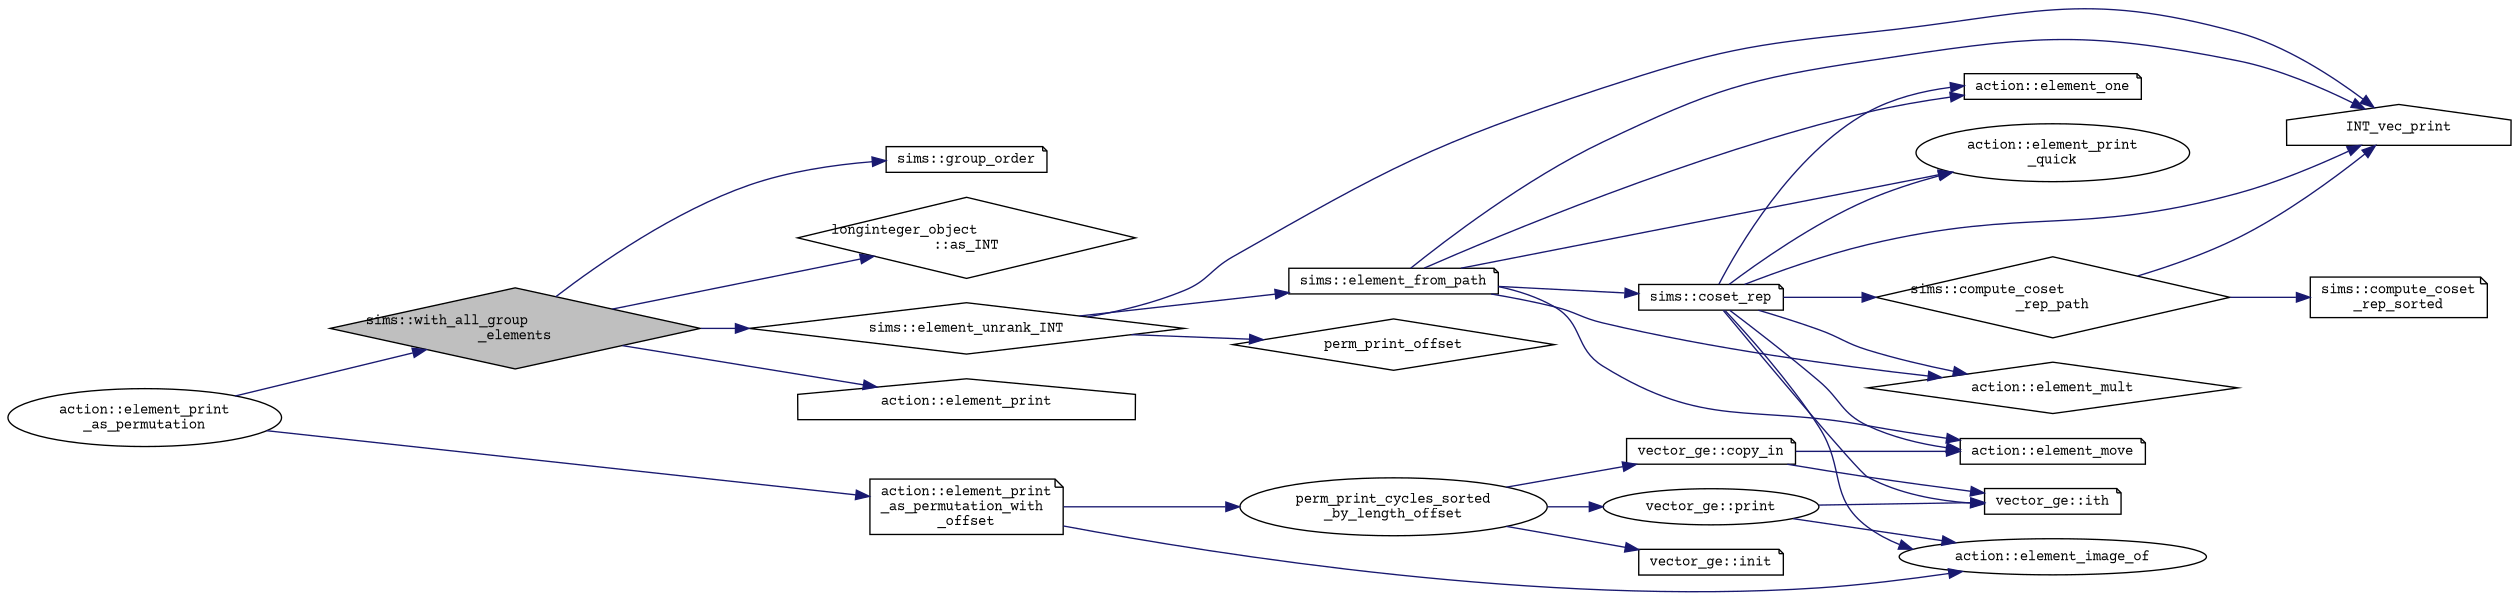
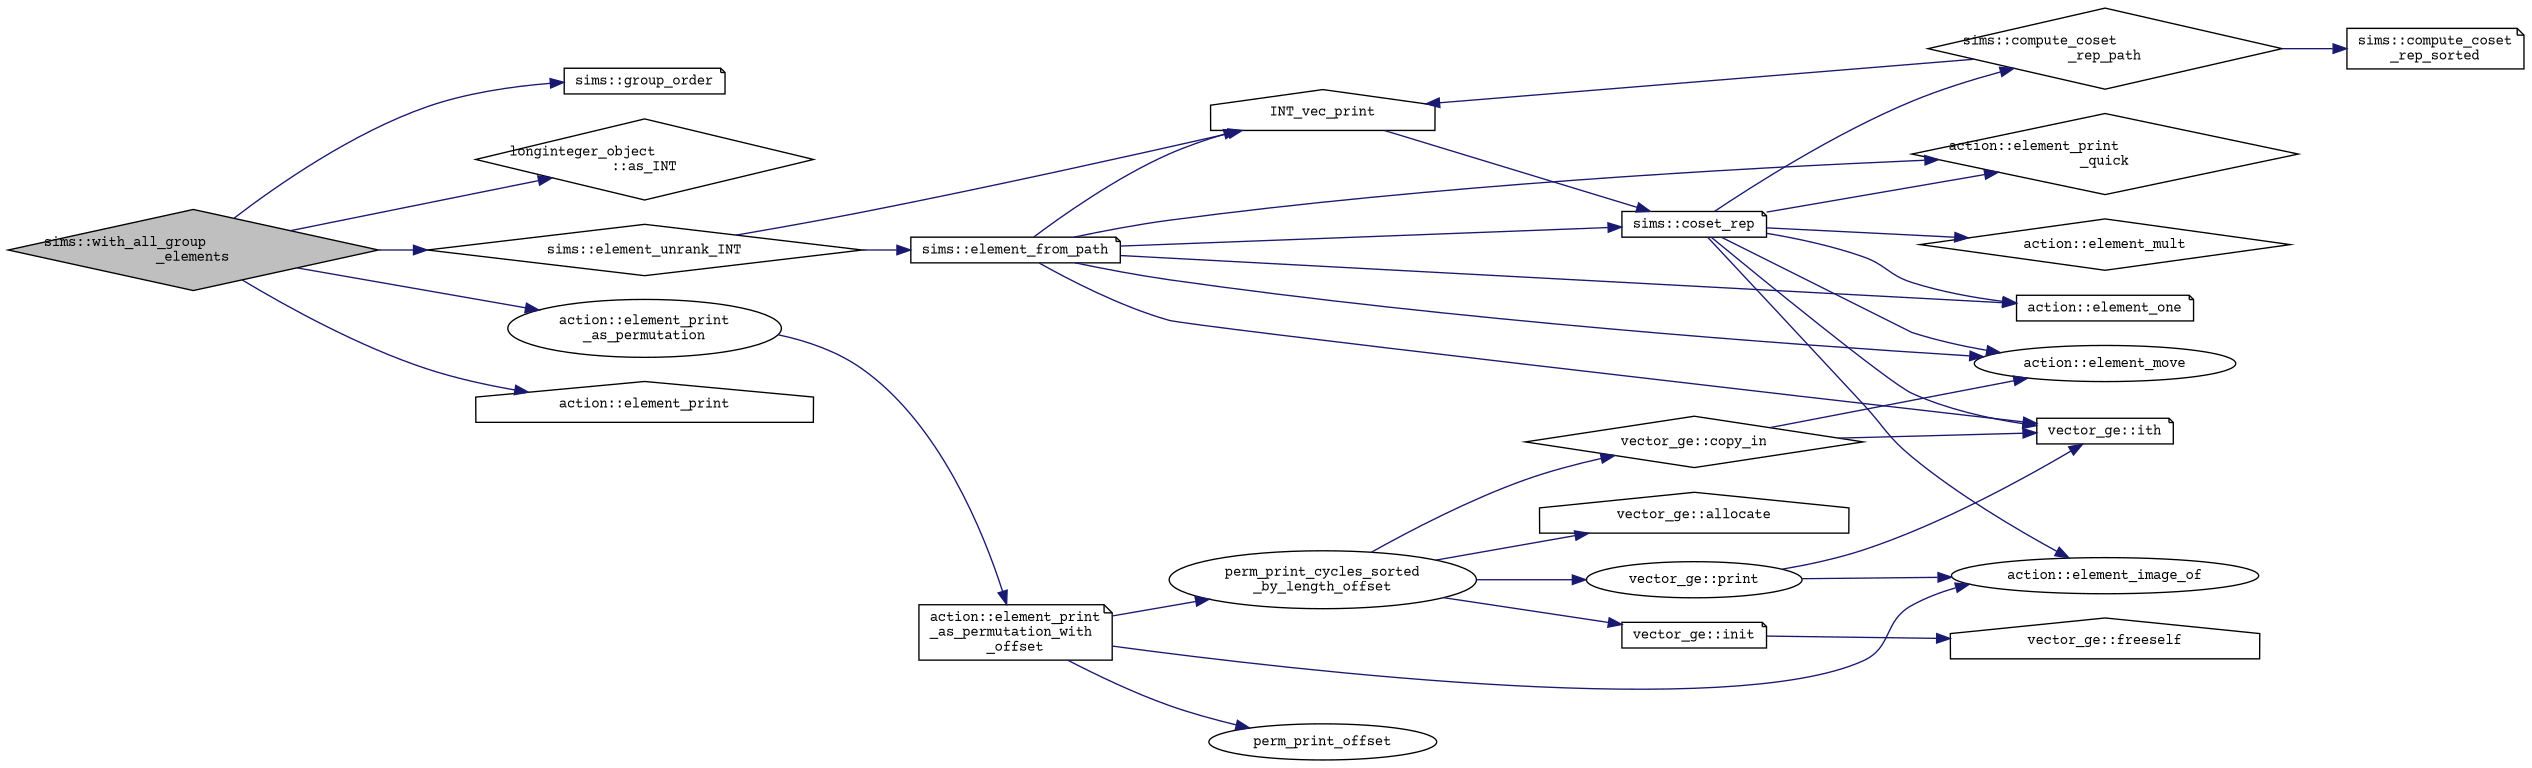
(2053, 153) -> (2105, 154)
(2048, 221) -> (1511, 169)
(1190, 337) -> (1150, 698)
(1708, 344) -> (1525, 364)
(1394, 345) -> (1323, 742)
(324, 374) -> (411, 288)
(1711, 451) -> (1694, 442)
(2053, 451) -> (2105, 364)
none -> (1694, 515)
none -> (2105, 641)
